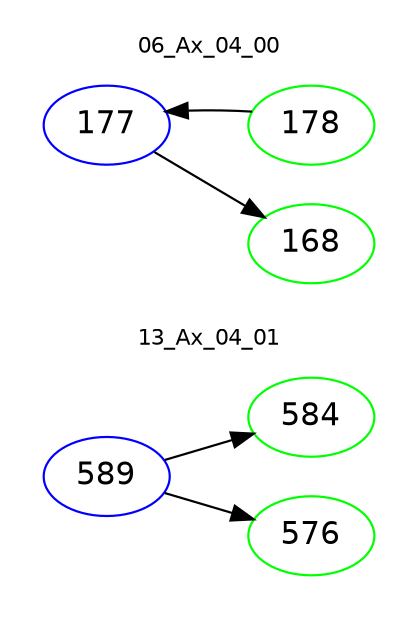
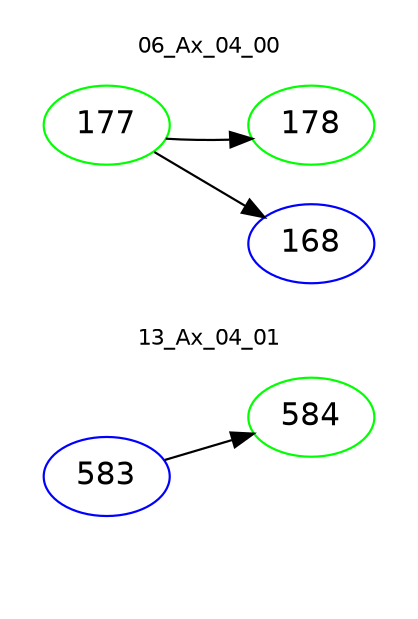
(220, 110) -> (198, 140)
(107, 125) -> (107, 125)
(311, 244) -> (311, 244)
(107, 476) -> (107, 476)
(311, 536) -> none
